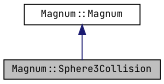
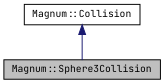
(82, 15) -> (82, 15)
